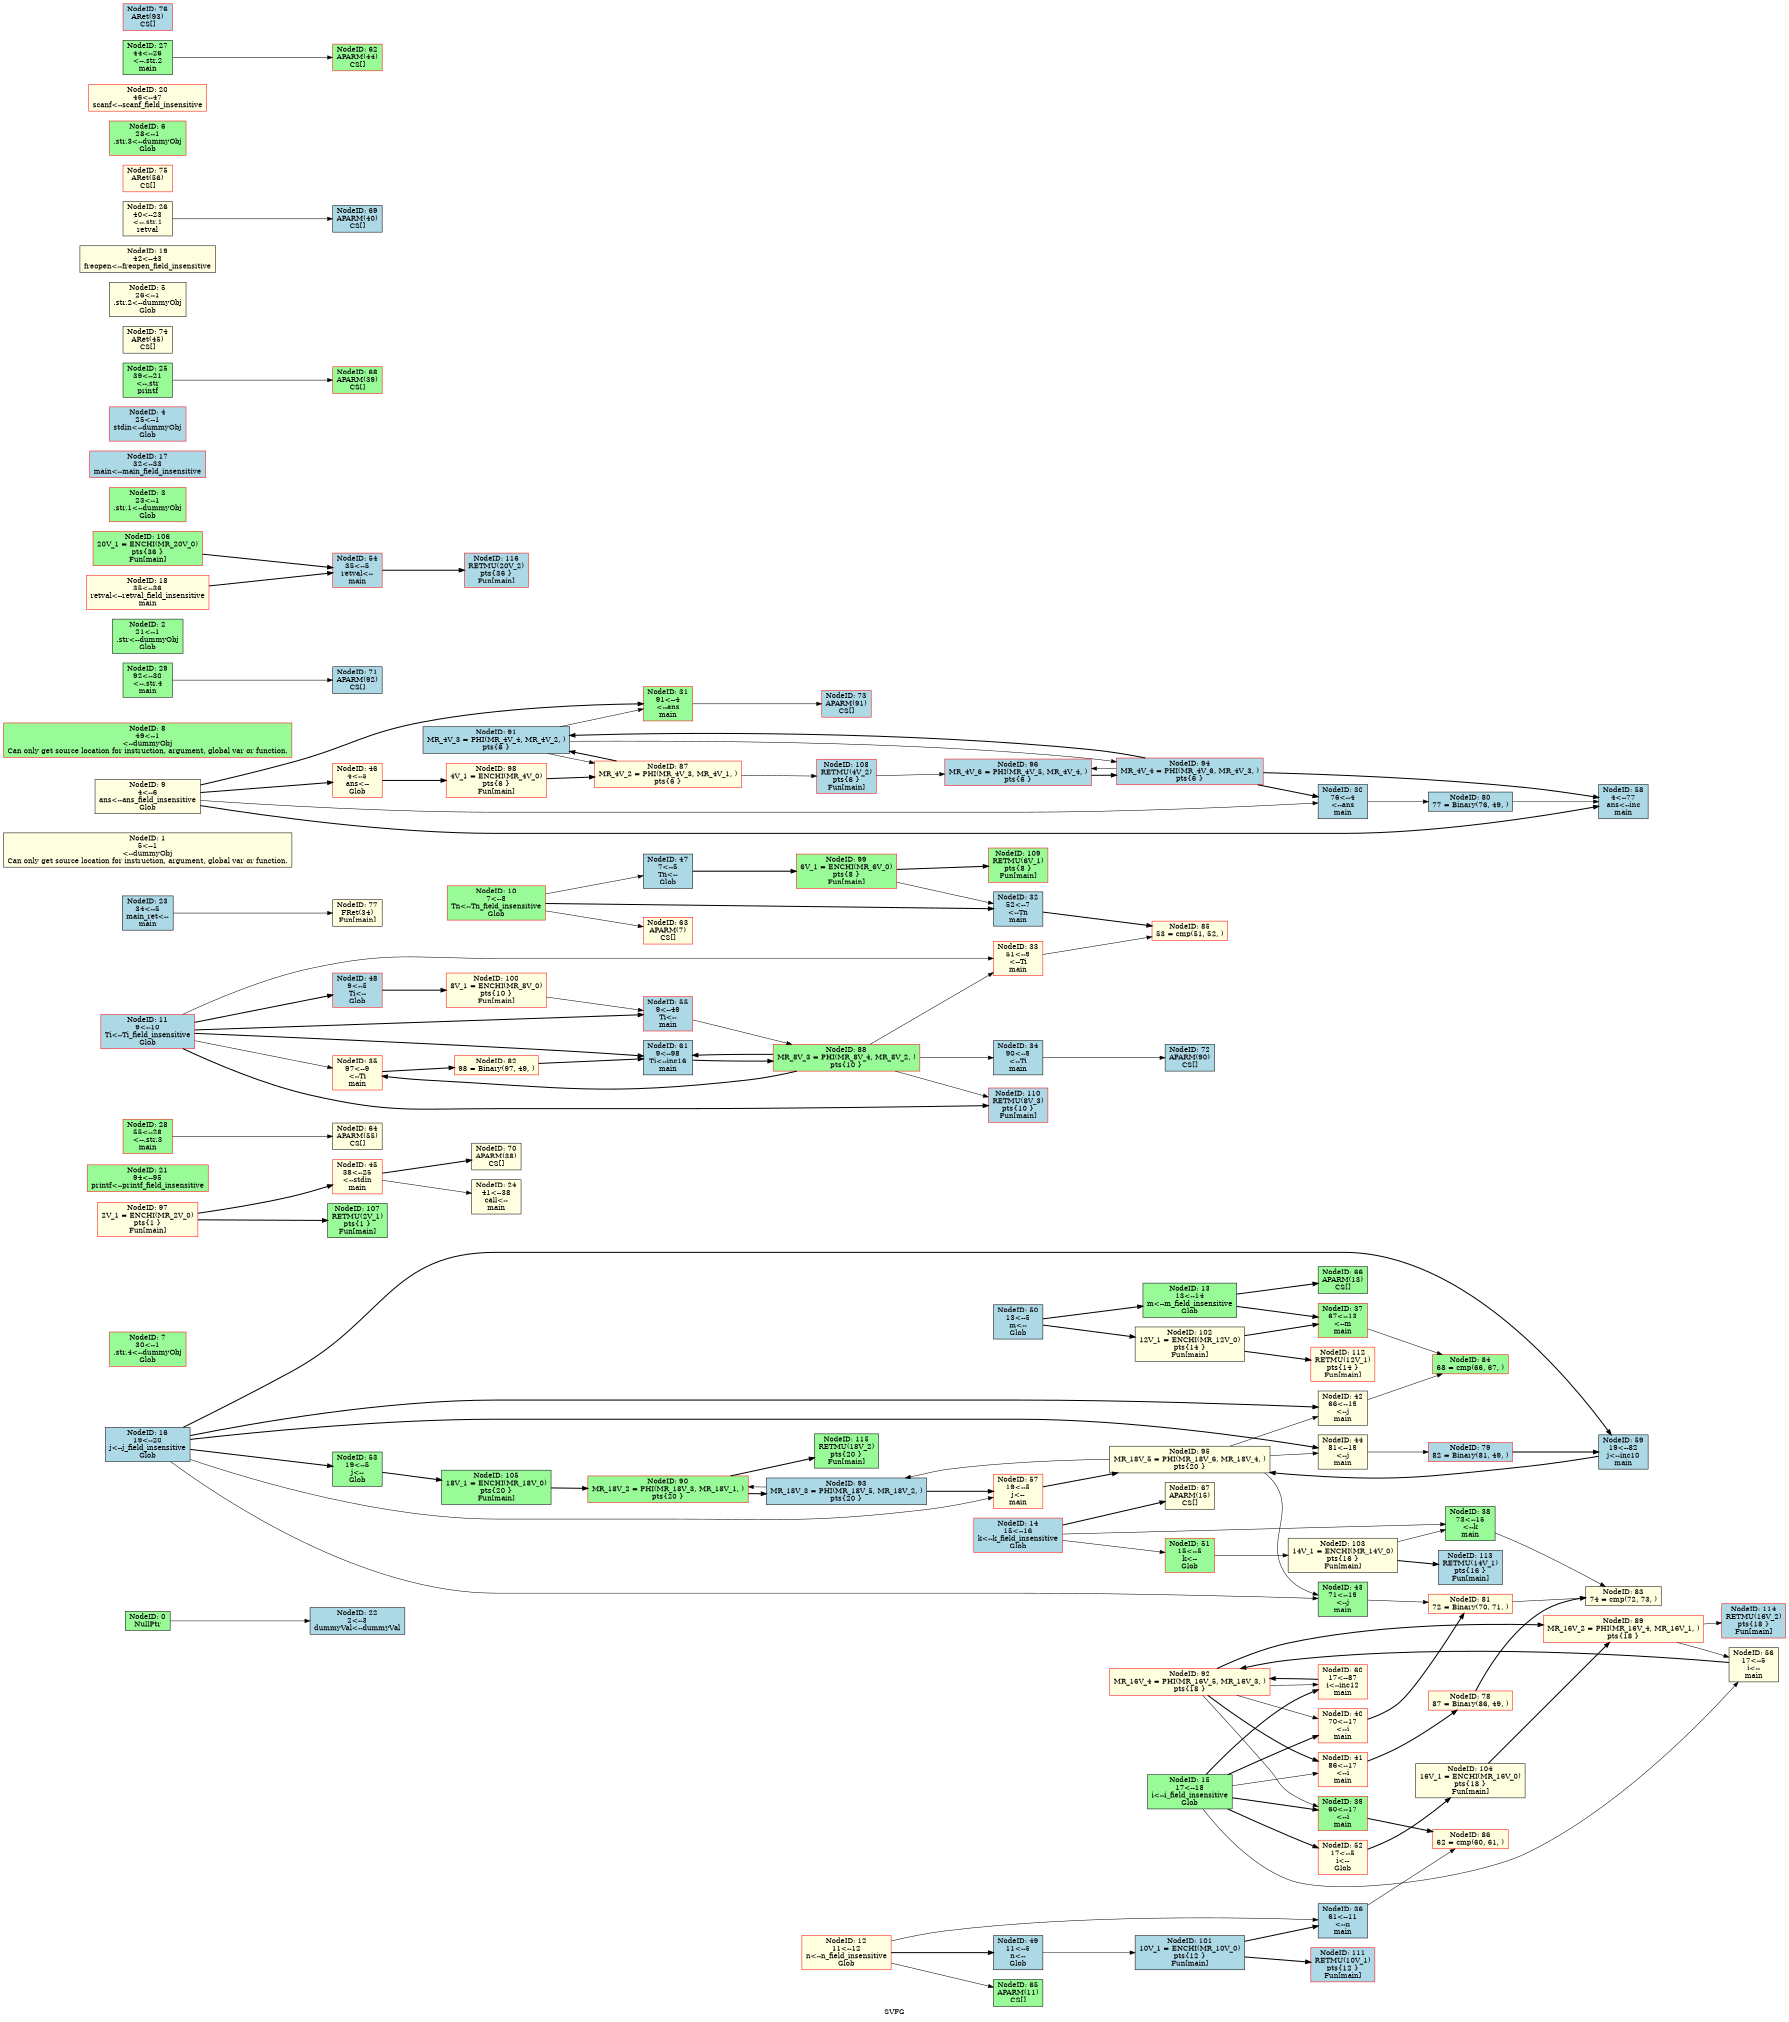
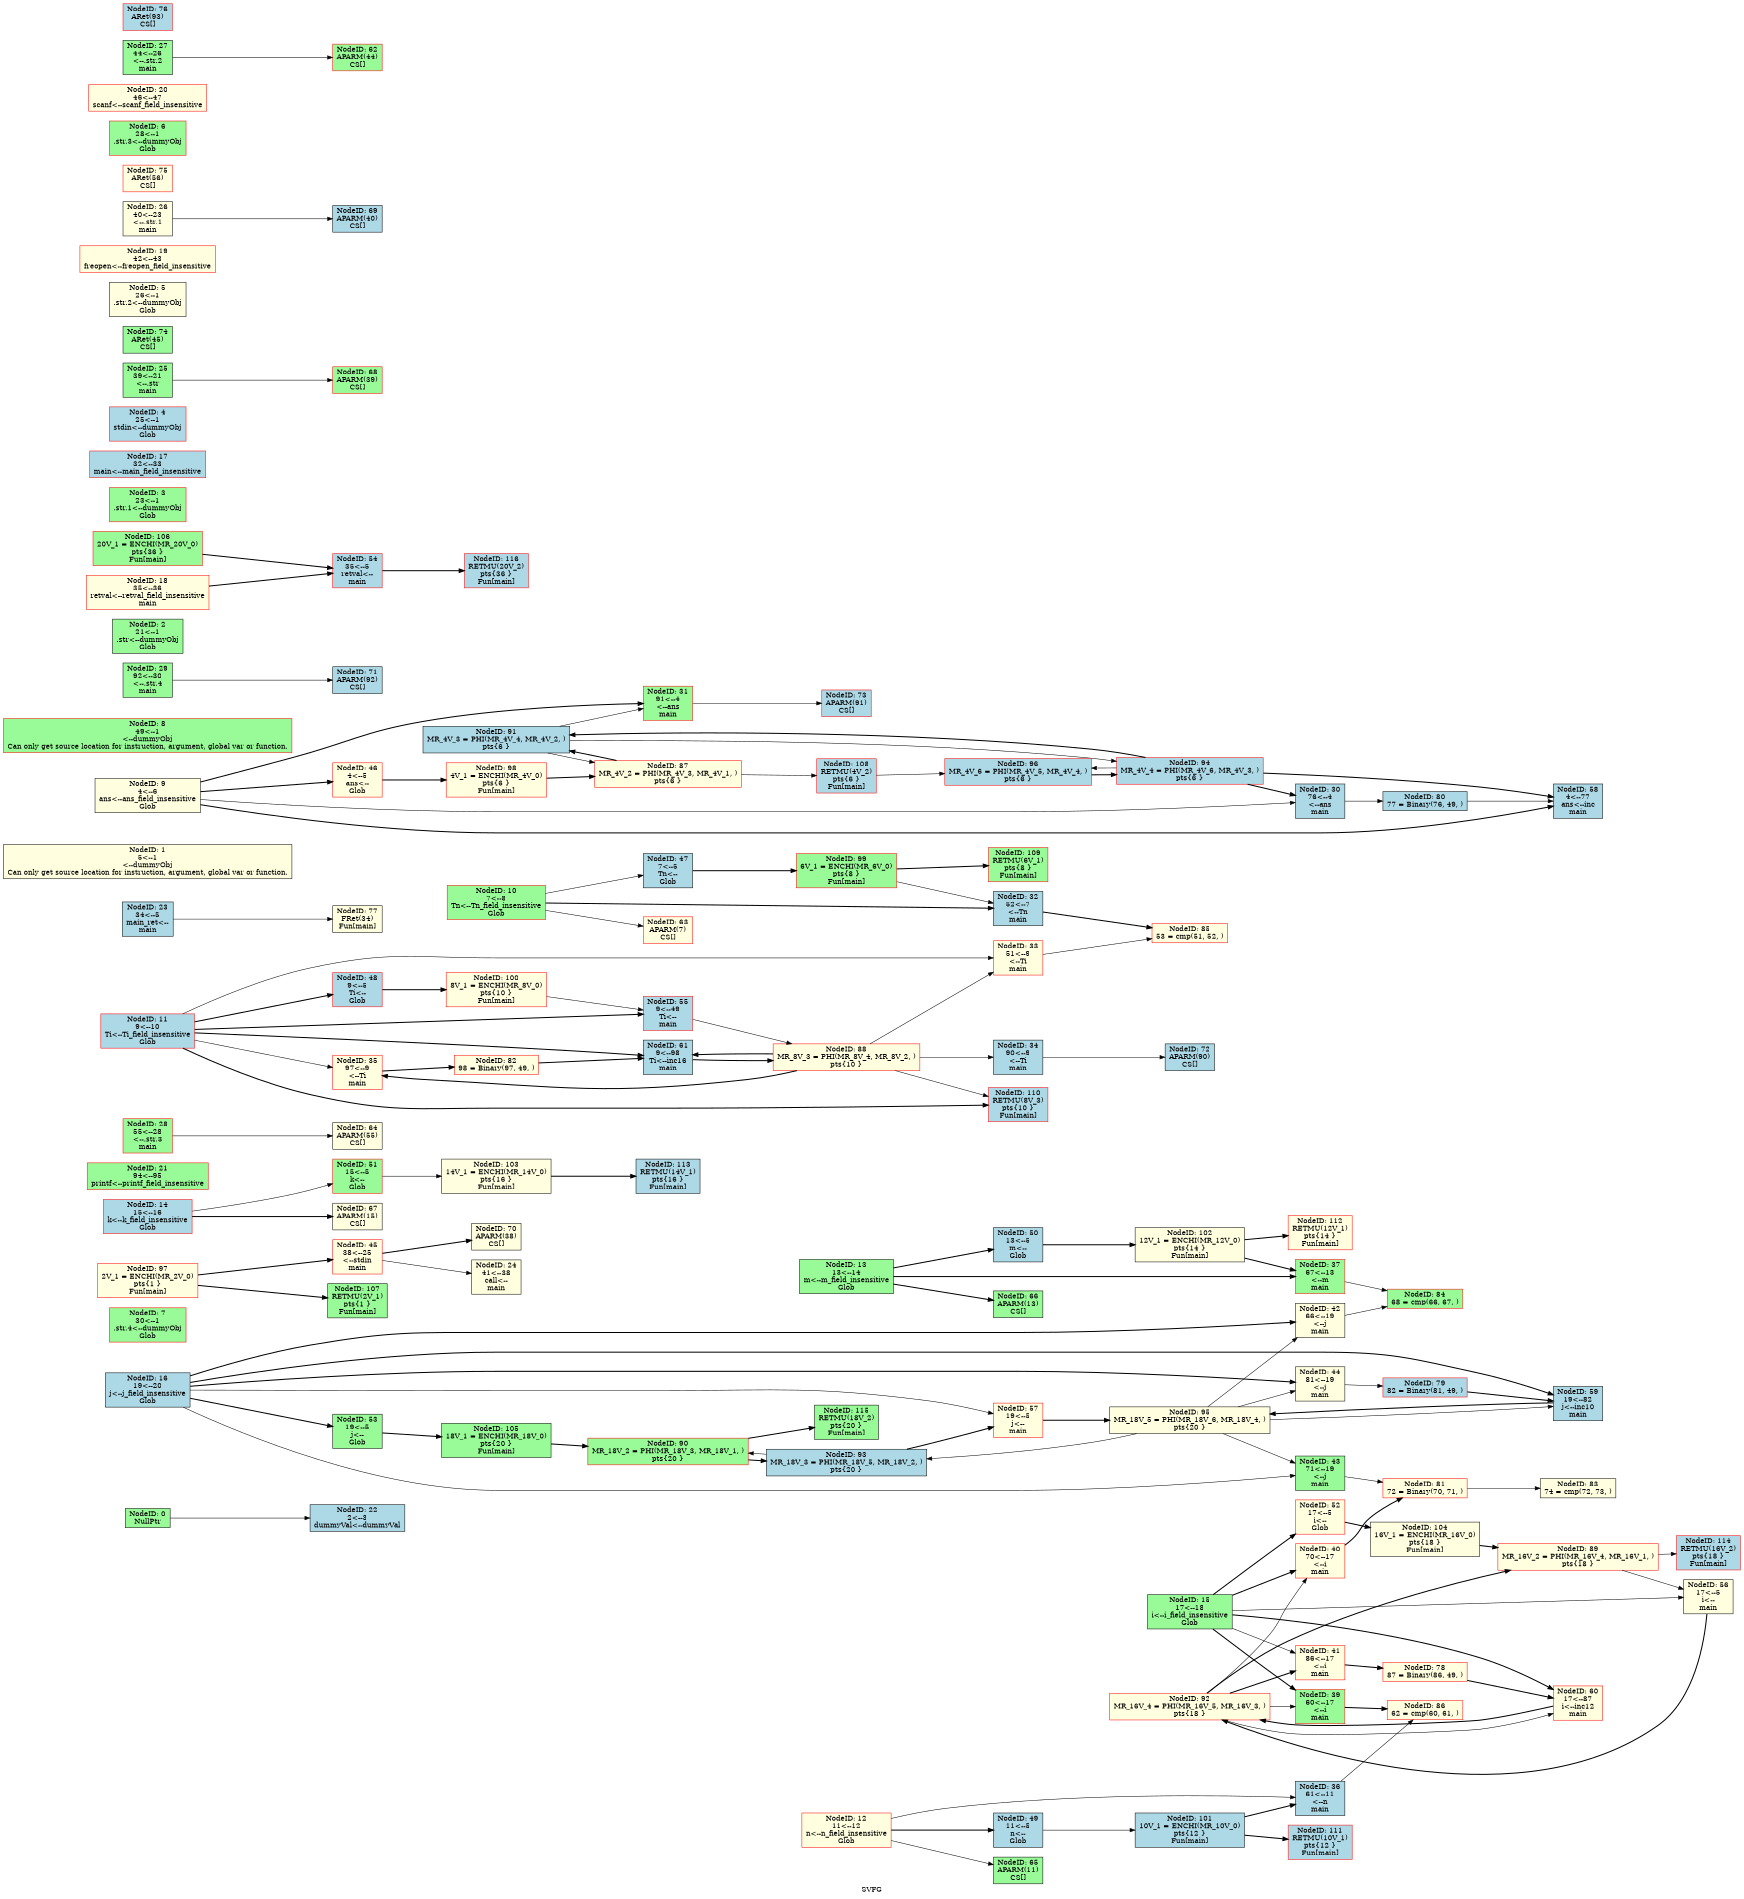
(148, 230) -> (148, 230)
(148, 259) -> (148, 259)
(148, 340) -> (148, 340)
(148, 391) -> (148, 391)
(846, 1058) -> (846, 1057)
(1090, 1313) -> (941, 1259)
none -> (1409, 1414)
(1470, 1524) -> none
(1517, 1632) -> (1508, 1689)
